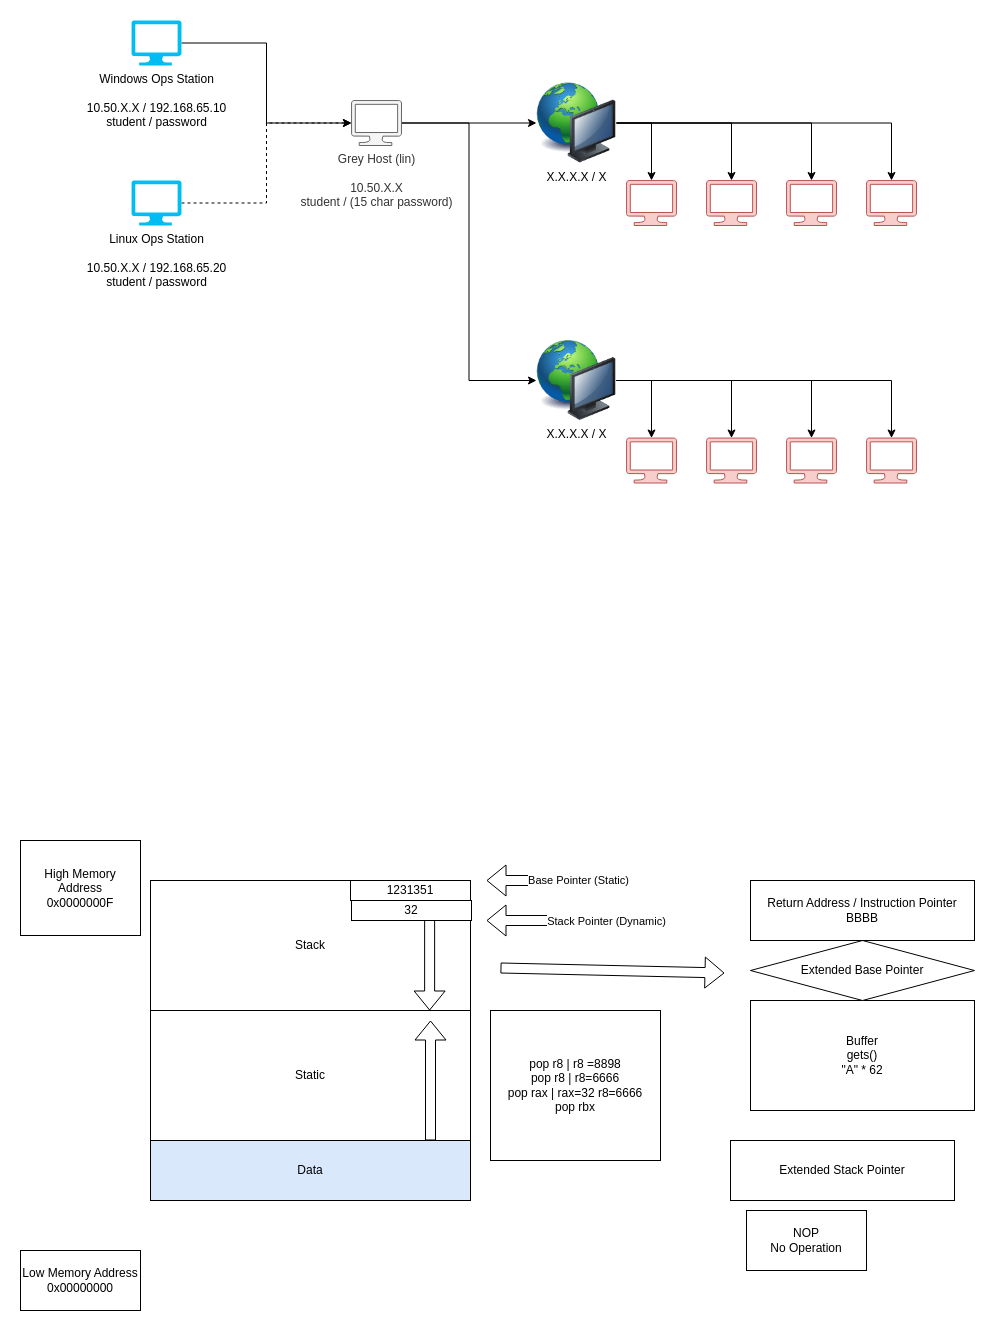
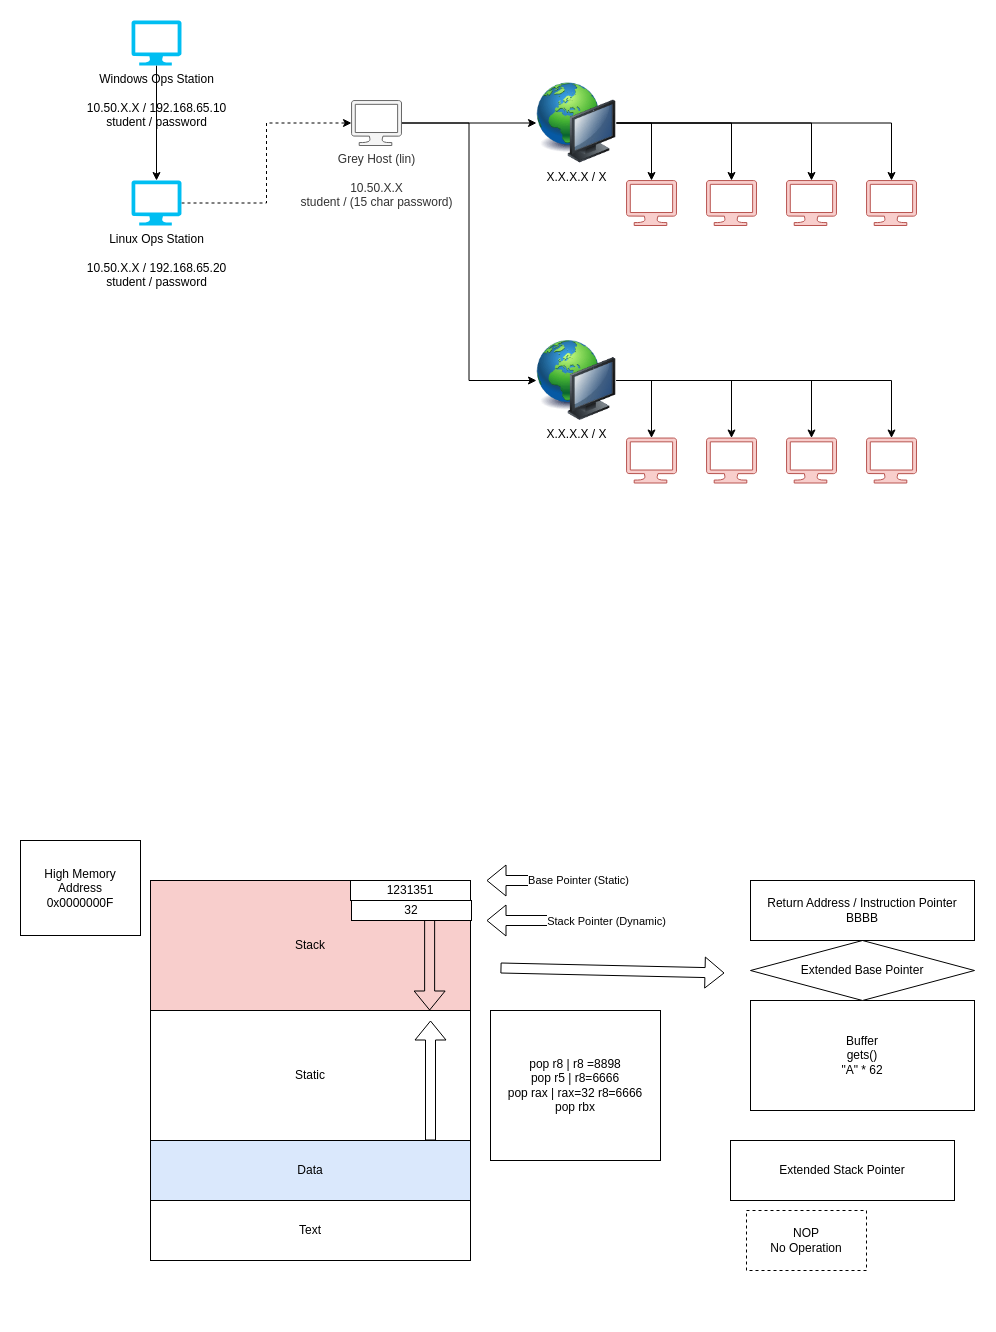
(263, 43) -> (157, 120)
(311, 946) -> (311, 946)
(576, 1086) -> (576, 1086)
none -> (311, 1231)
(807, 1241) -> (807, 1241)
(81, 1281) -> none
